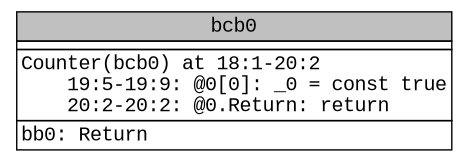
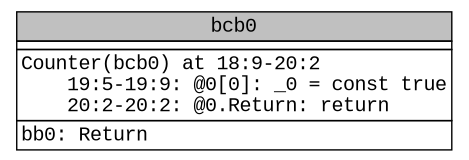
(171, 63) -> (171, 63)
